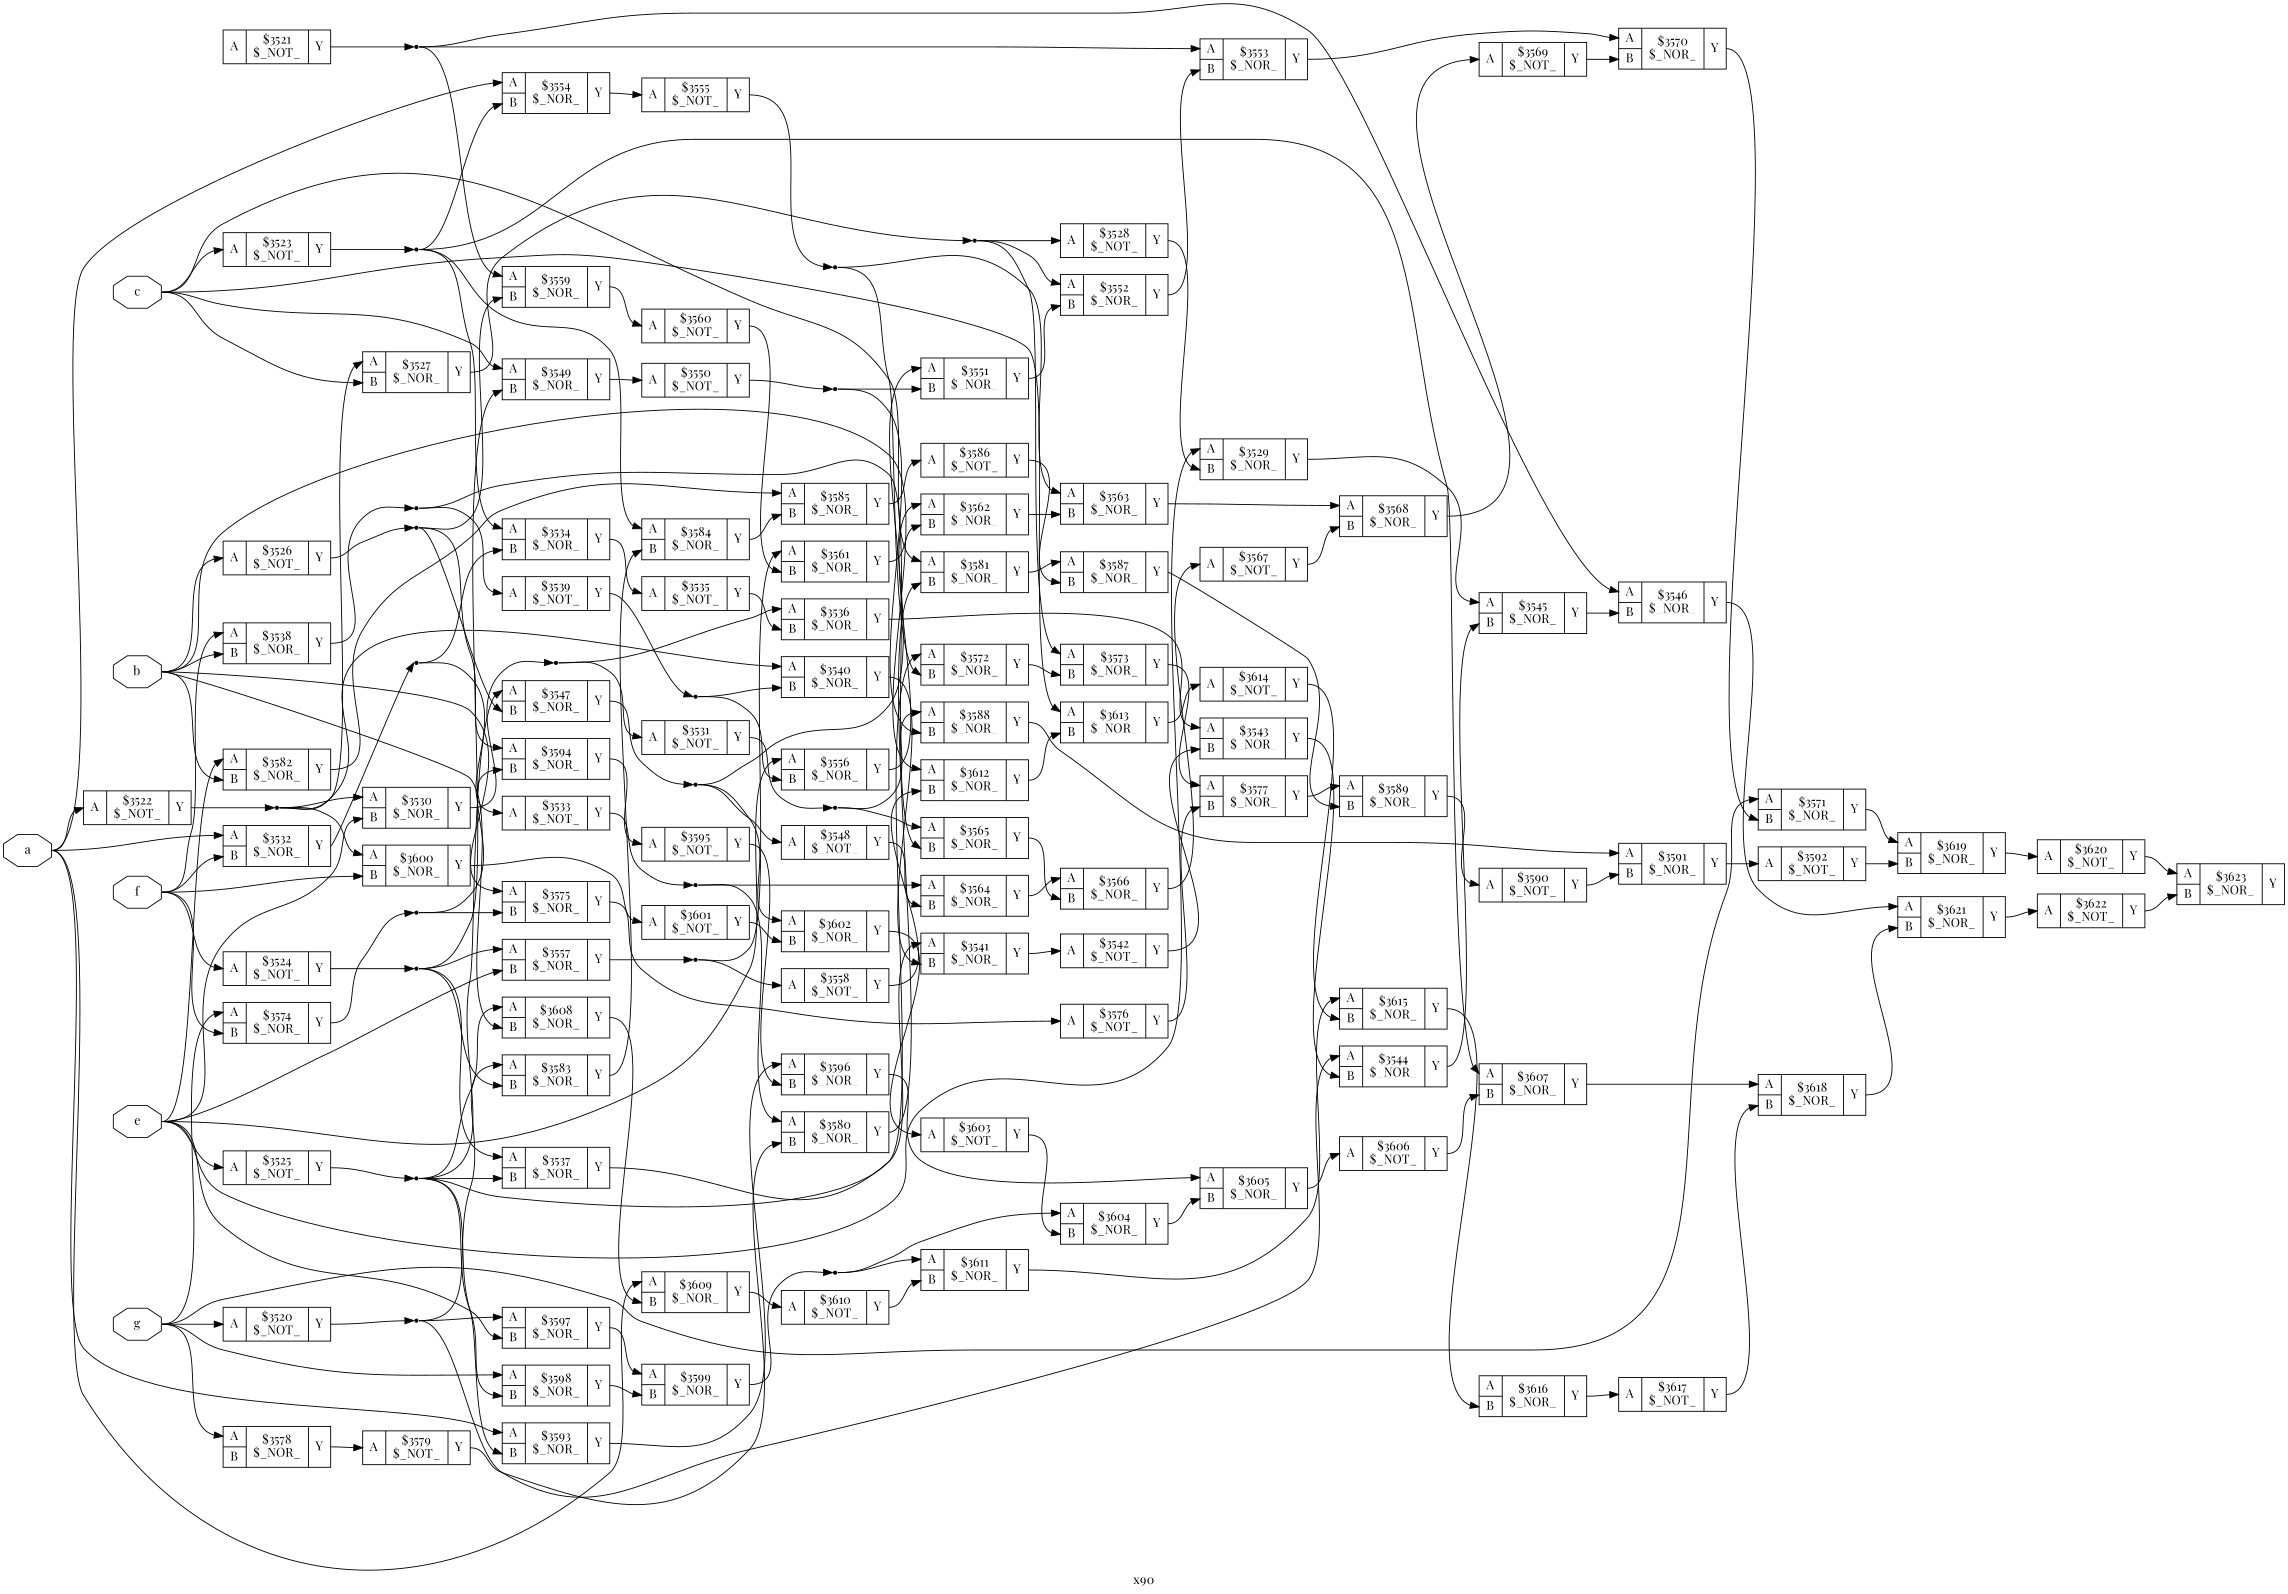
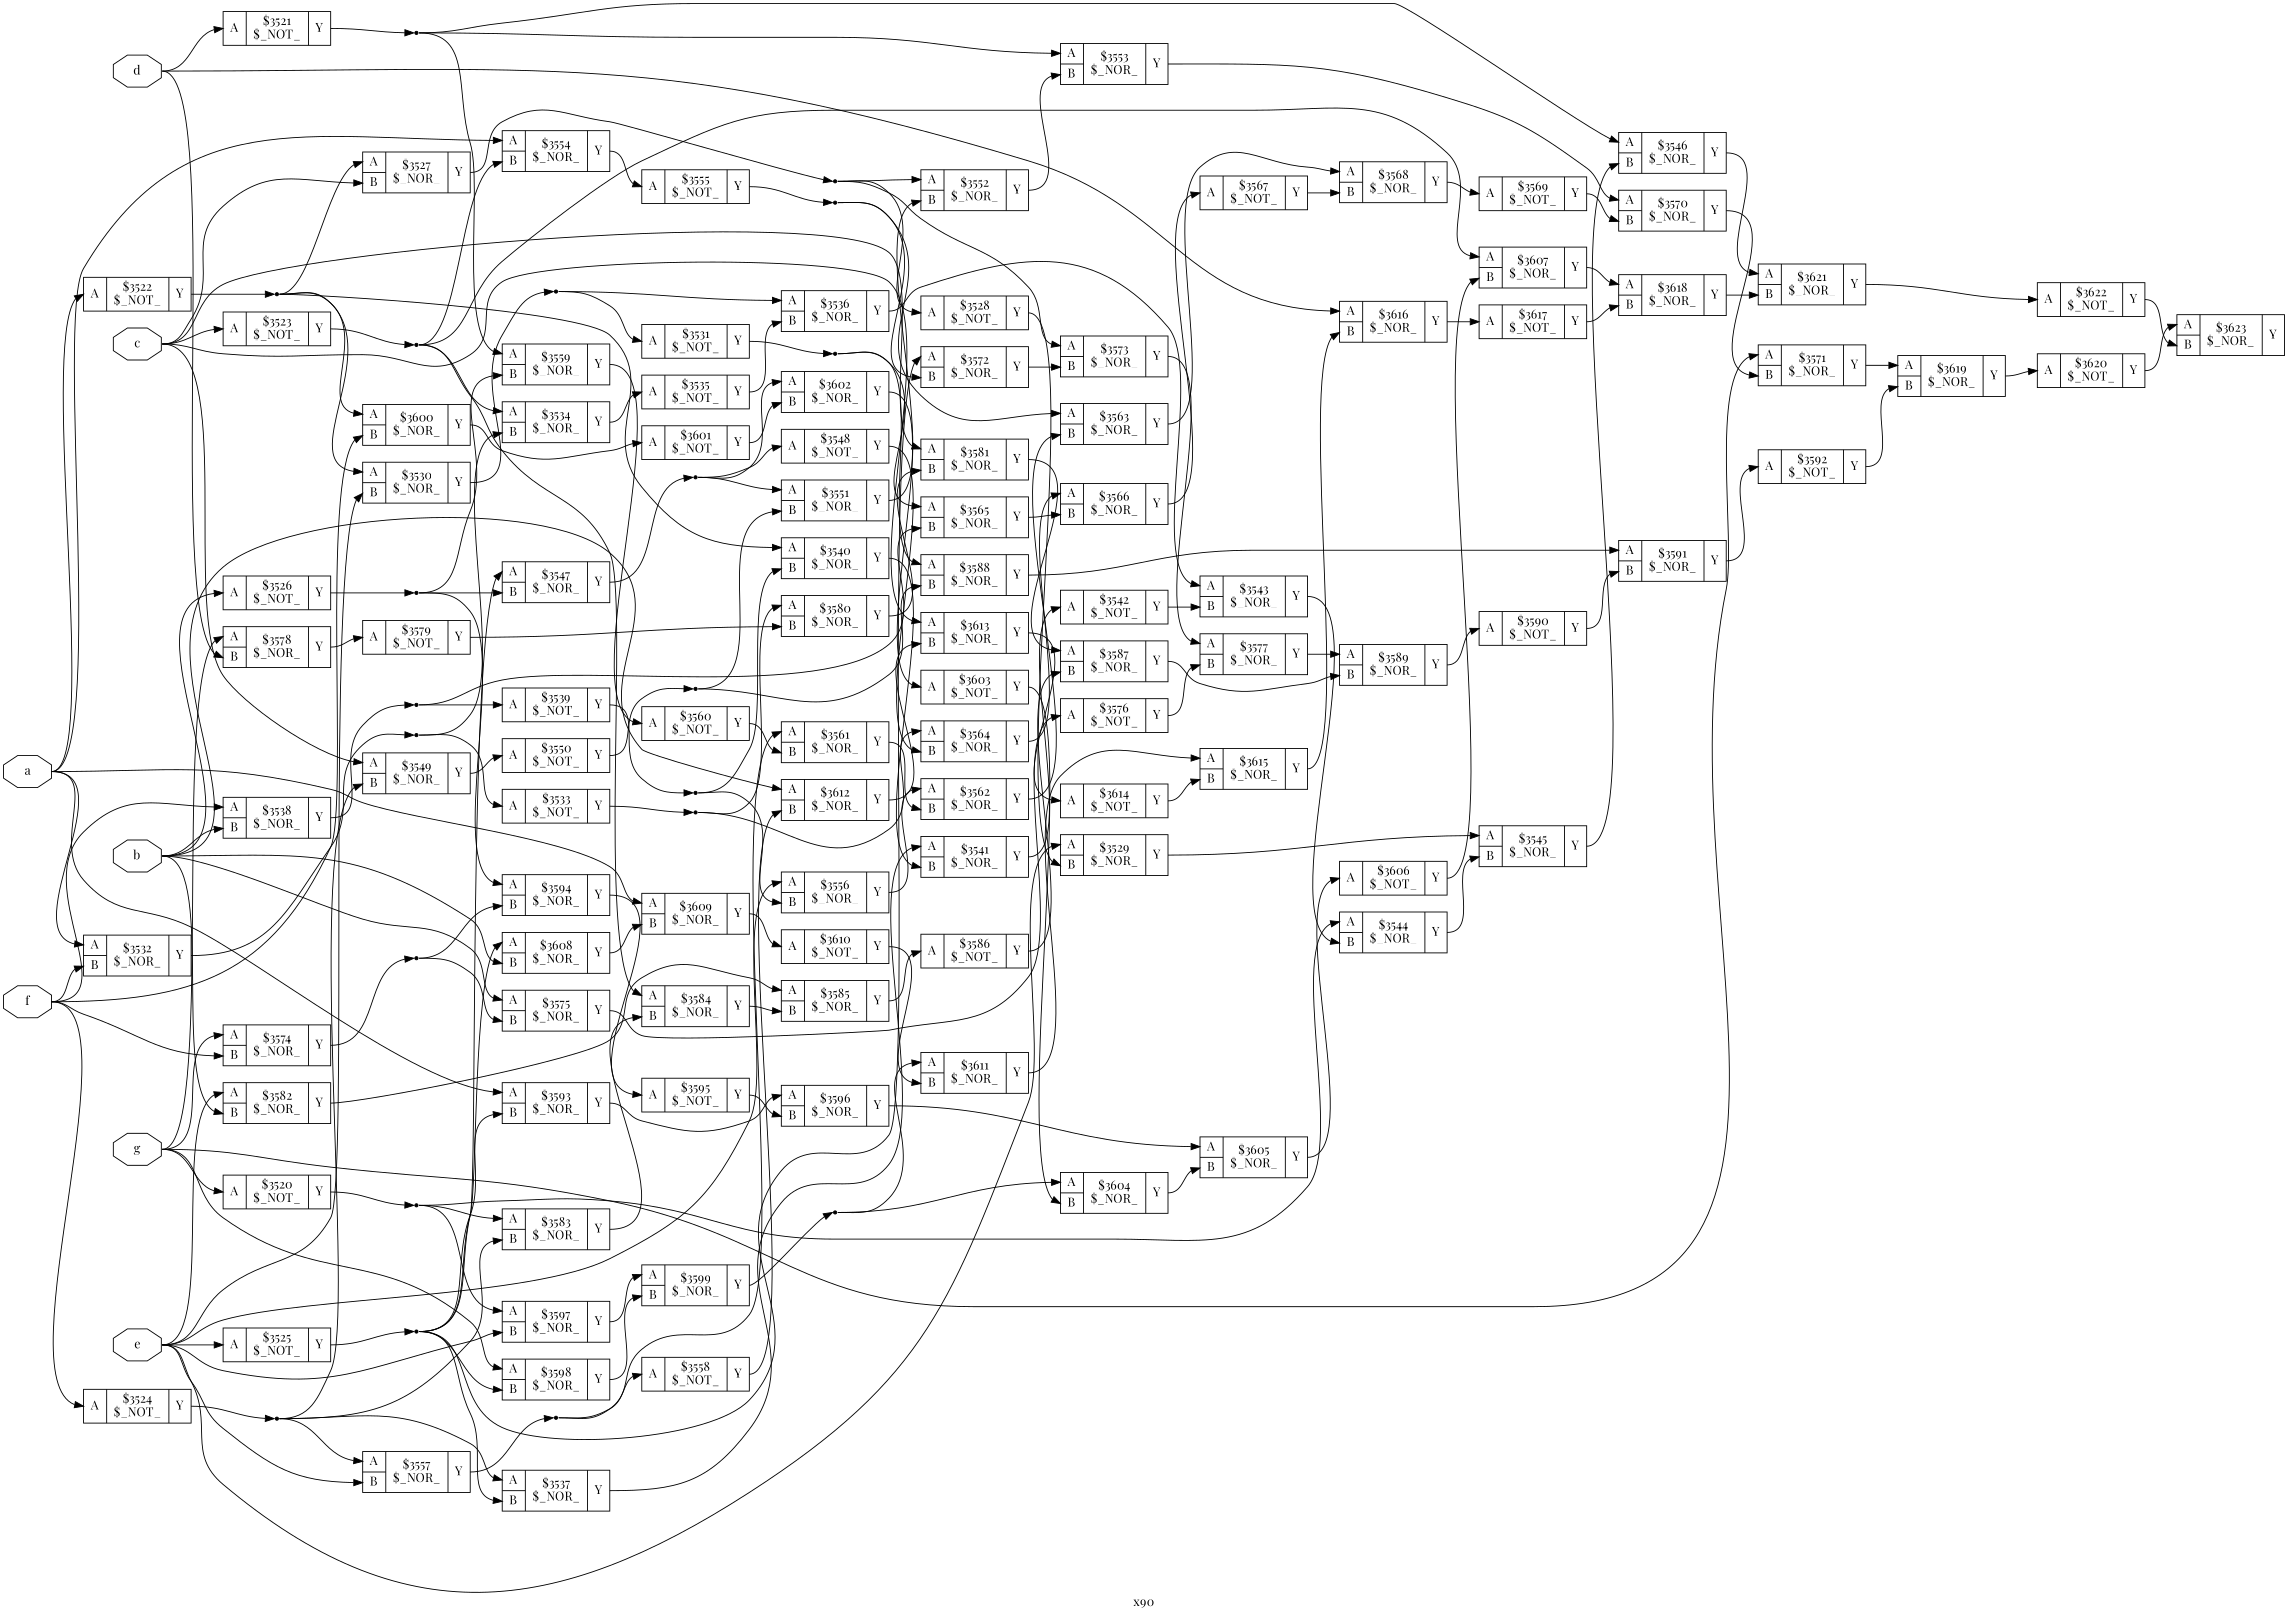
none -> (137, 71)
